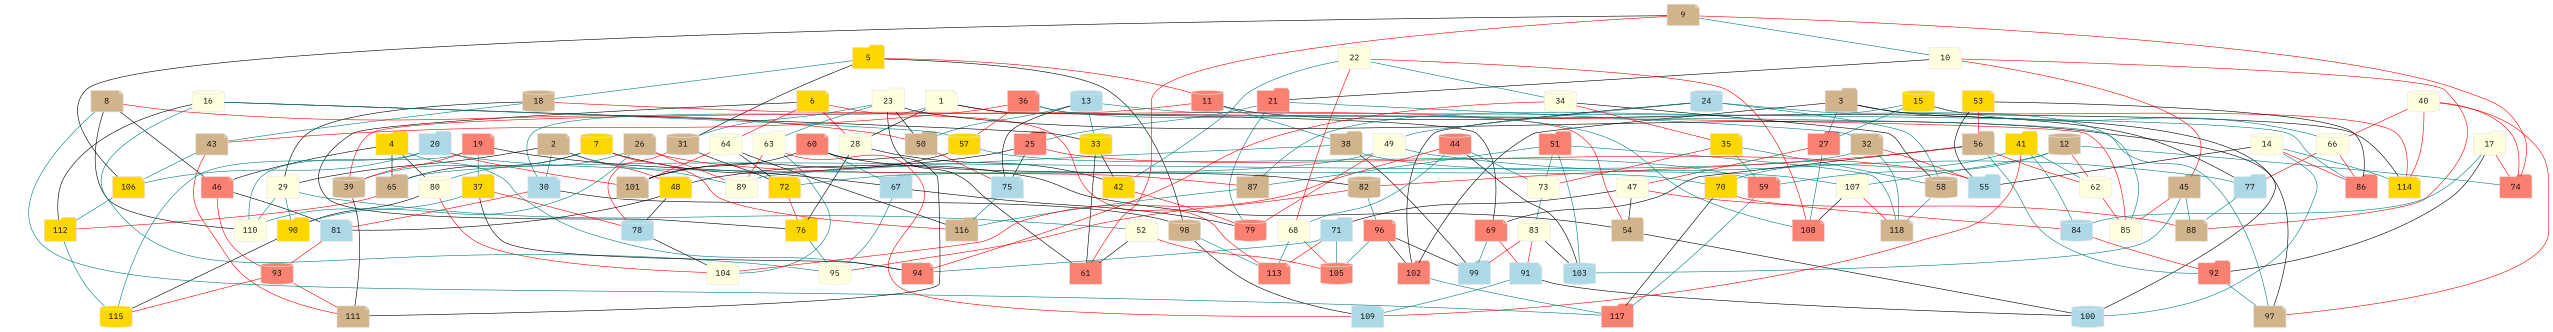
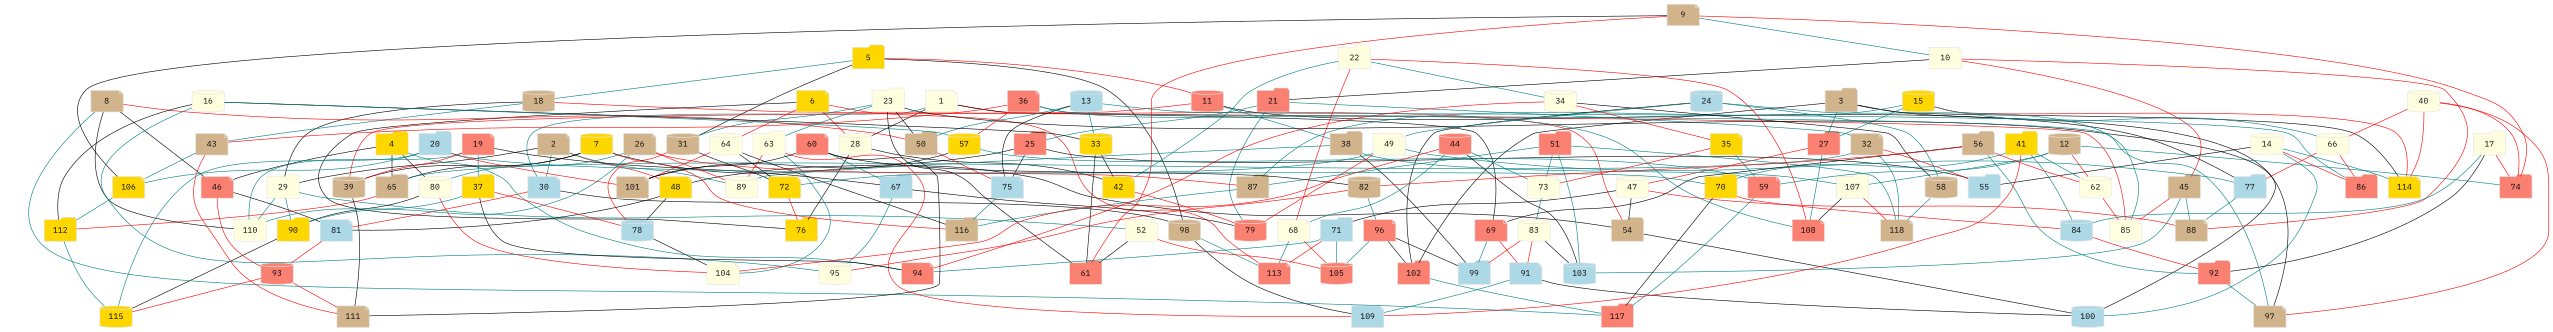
(1978, 101) -> none
(1623, 157) -> (1623, 157)
(1834, 165) -> none
(473, 166) -> (473, 166)
(818, 252) -> none
